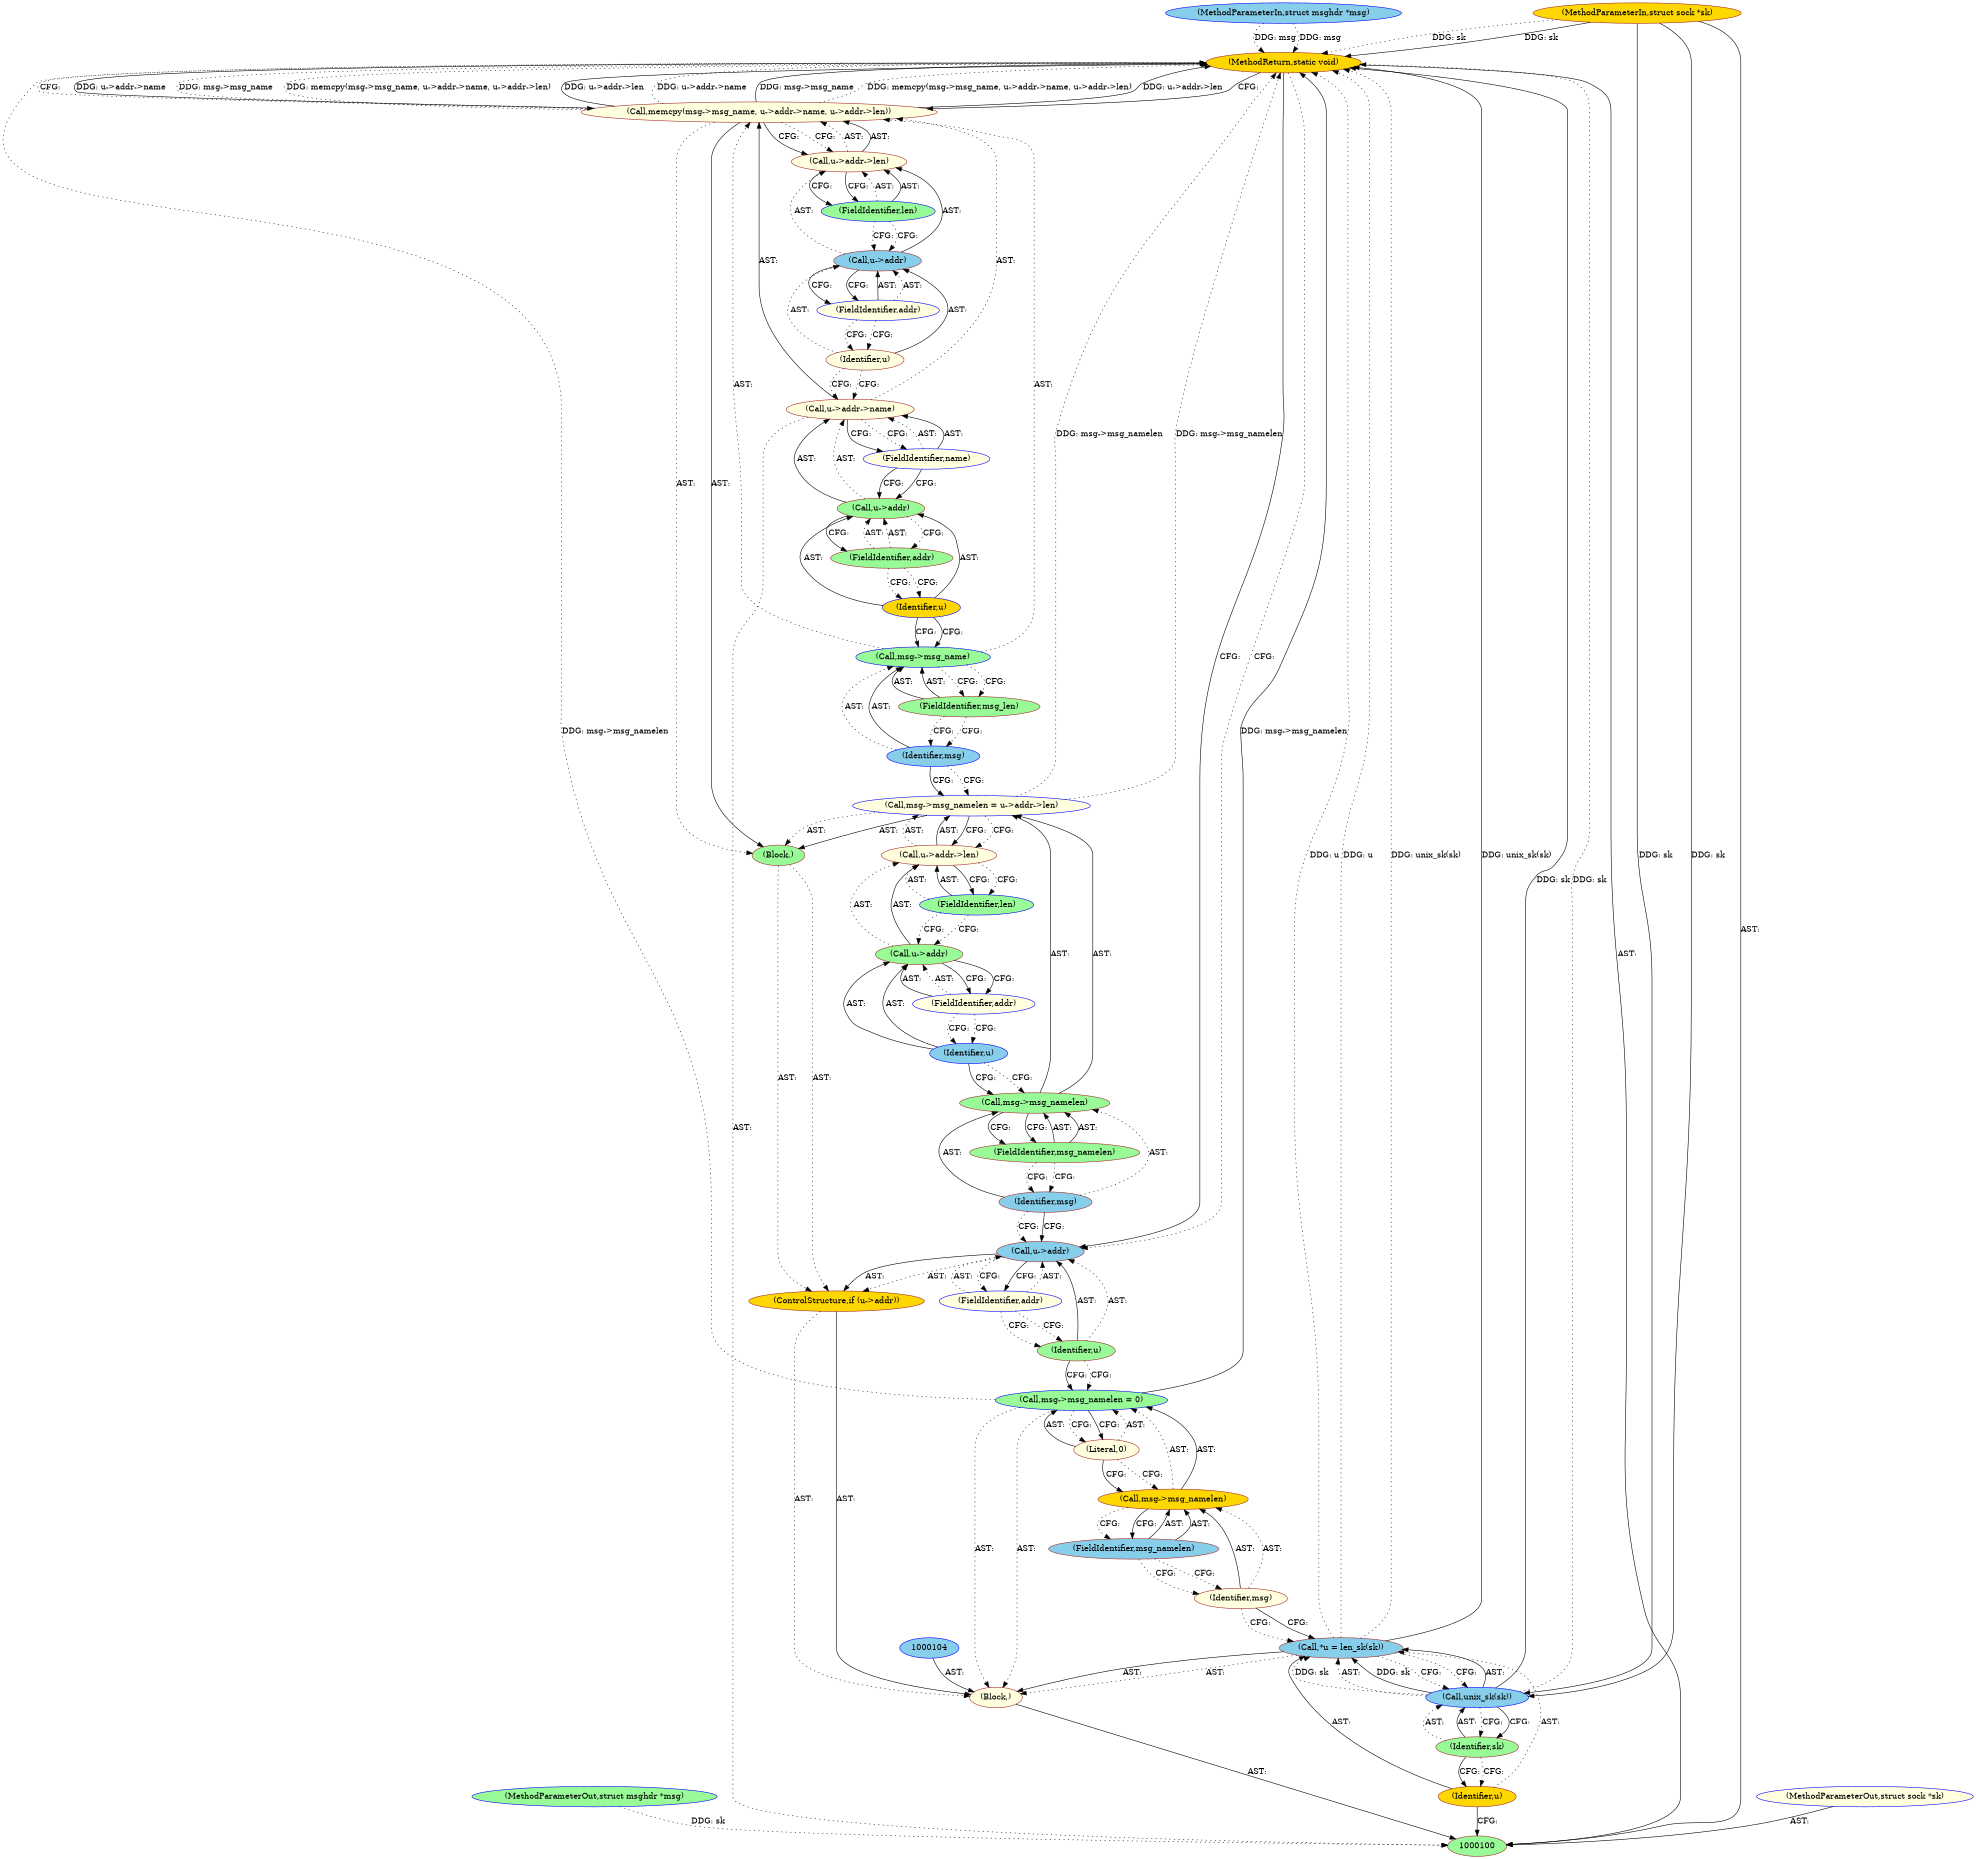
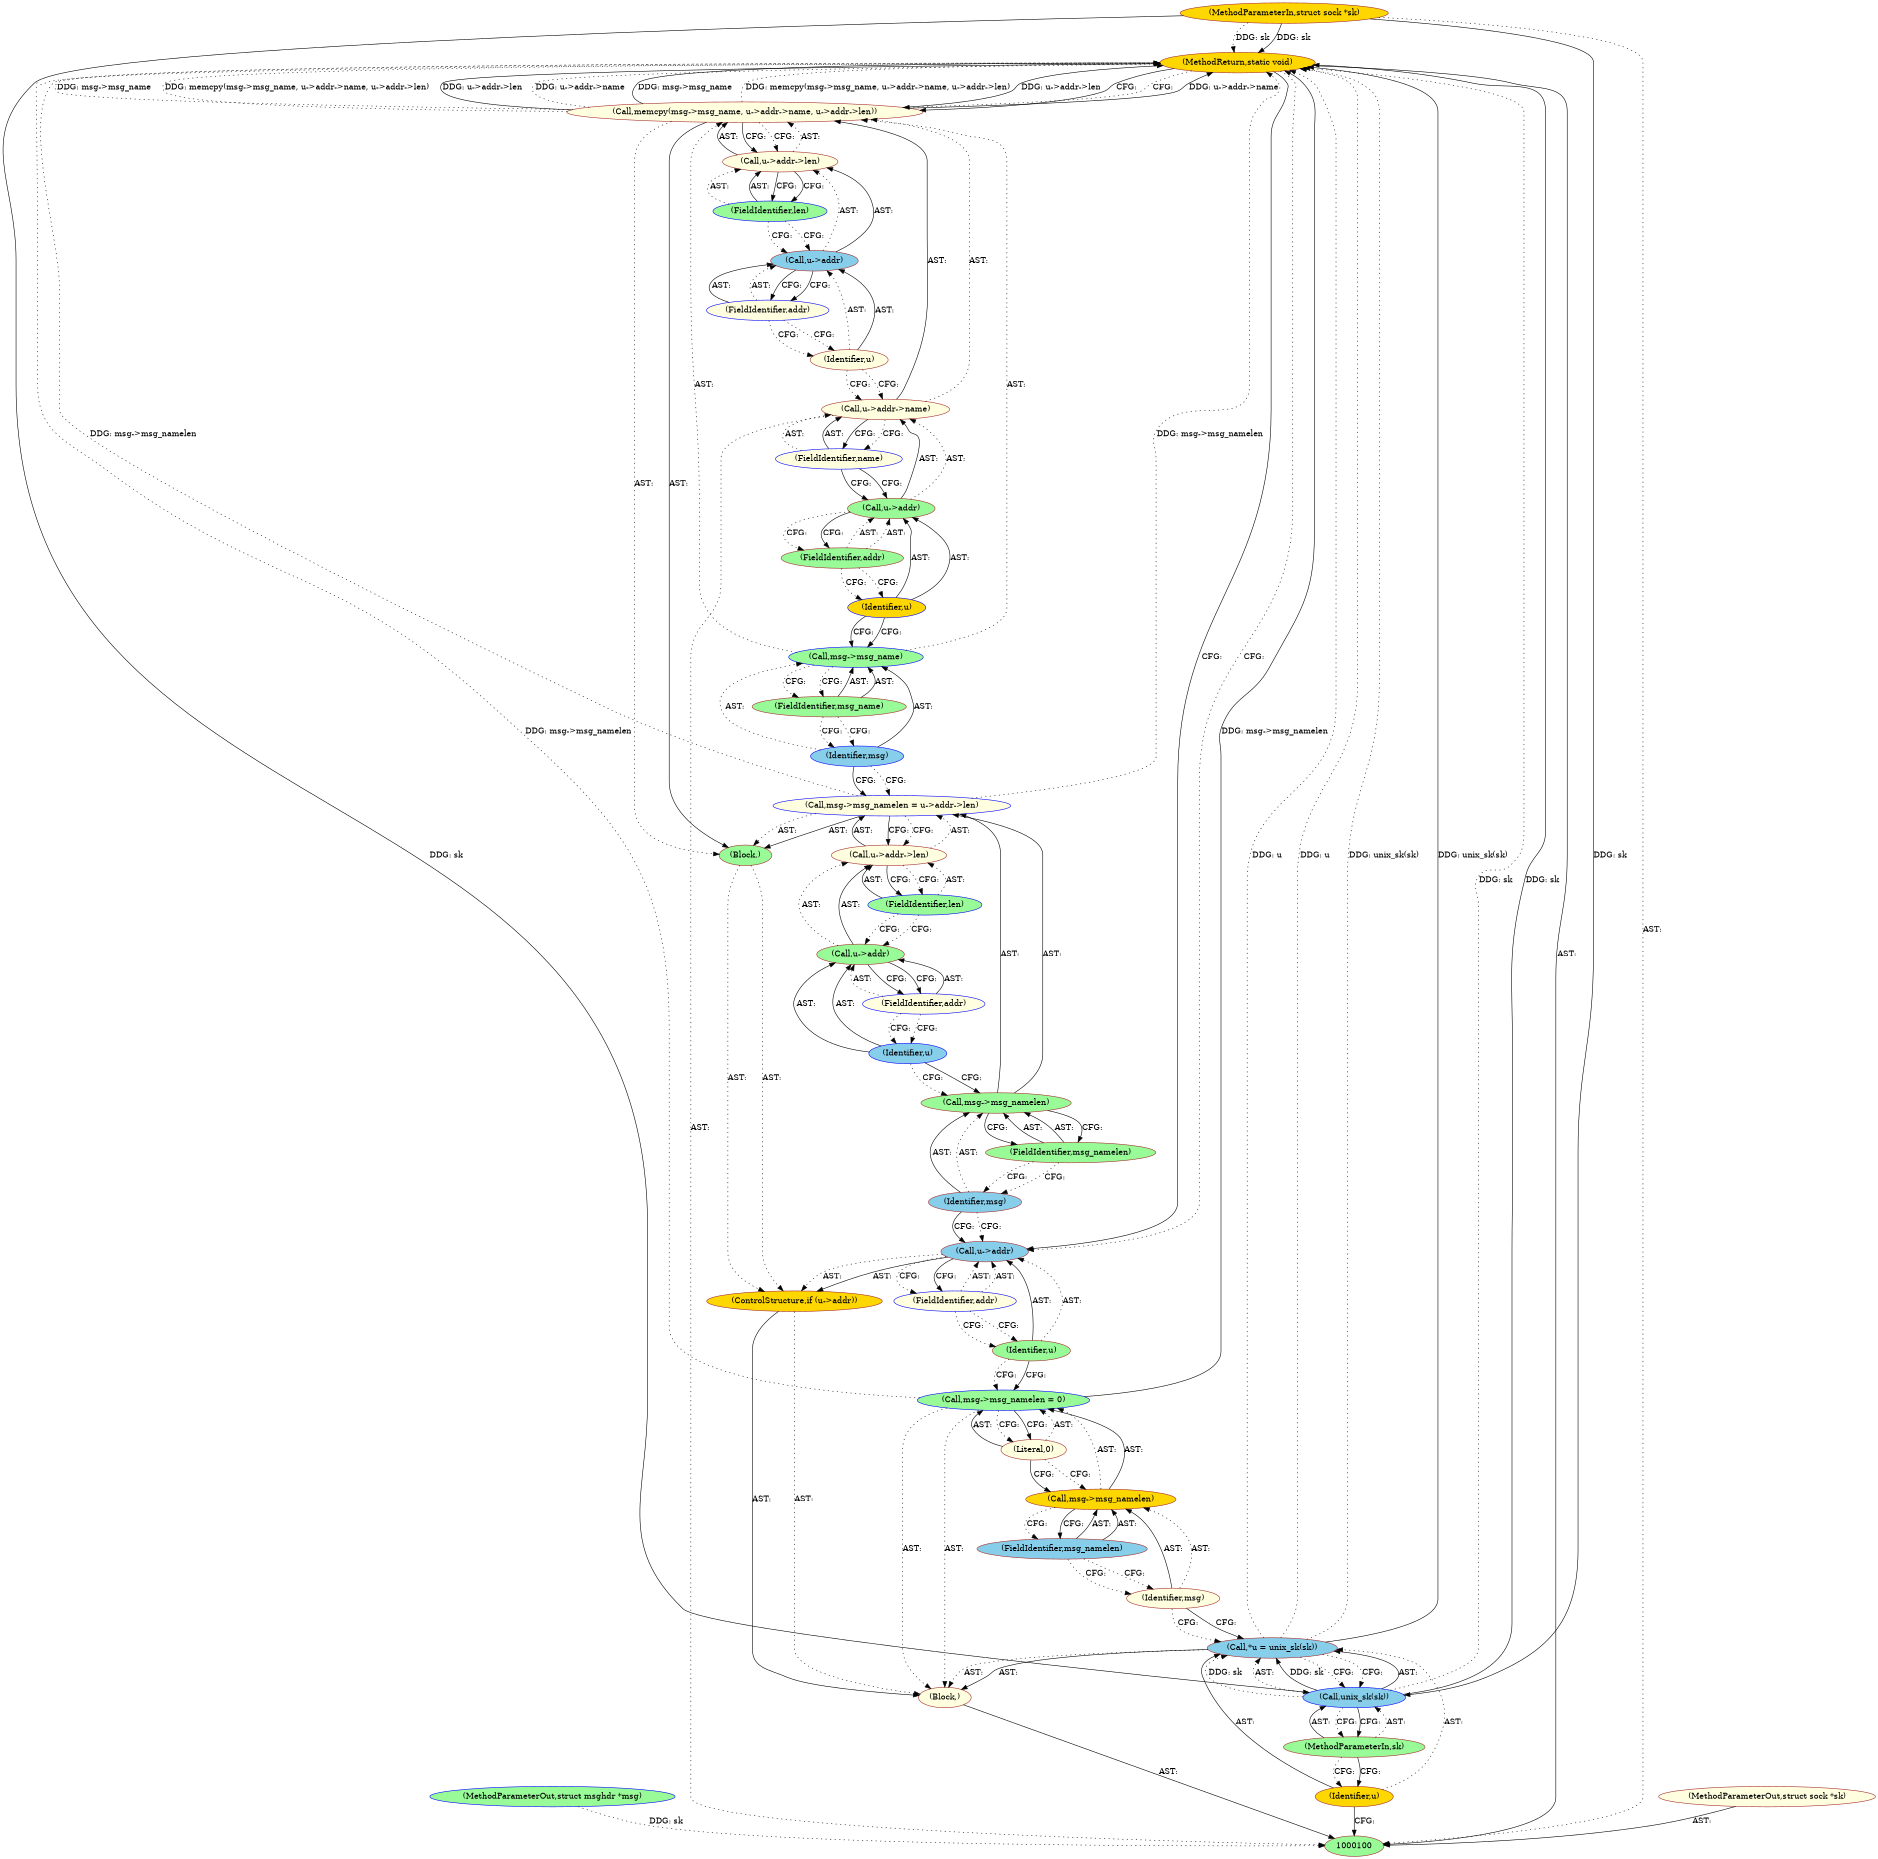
(1284, 13) -> none
(969, 707) -> (829, 707)
(1741, 1021) -> (1643, 924)
(929, 1648) -> none
(1341, 1648) -> (1272, 1648)
(1477, 1747) -> (1354, 1747)
(1865, 1797) -> (1767, 1797)
